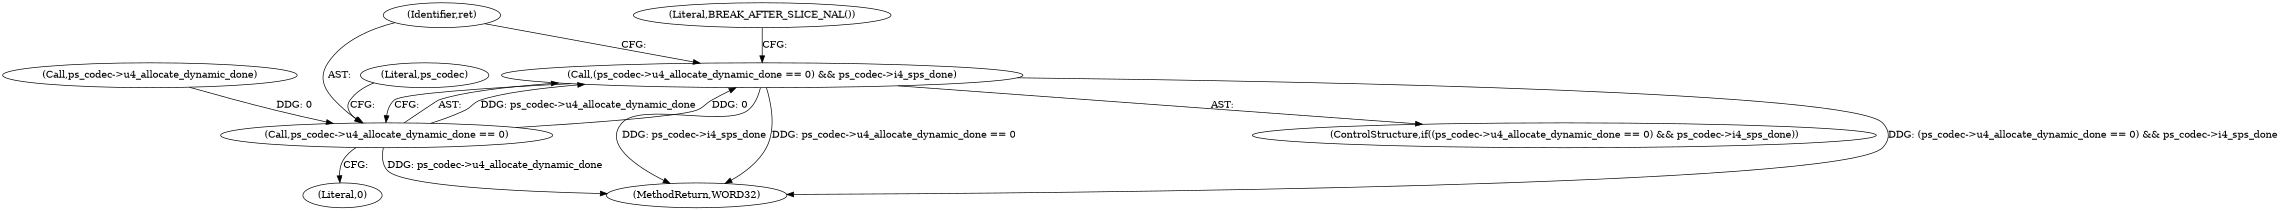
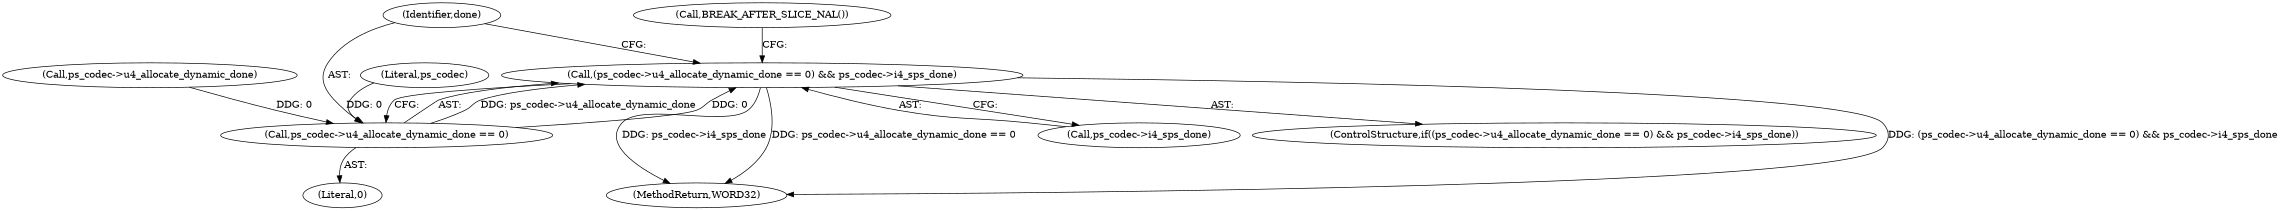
(442, 15) -> (442, 15)
(762, 15) -> (762, 15)
(364, 105) -> (364, 105)
none -> (1139, 135)
(357, 165) -> (357, 165)
(481, 188) -> none
